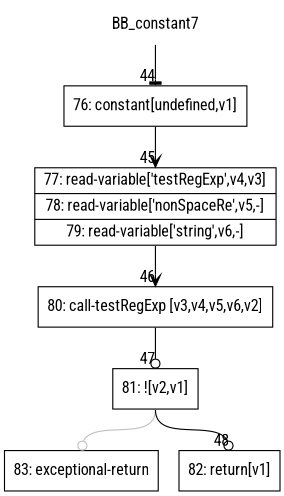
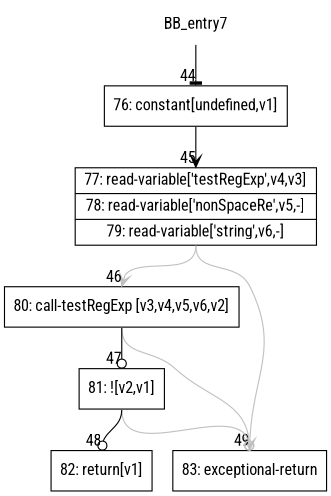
(155, 25) -> (196, 25)
(155, 260) -> (165, 266)
none -> (263, 326)
none -> (189, 380)
